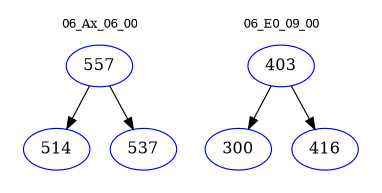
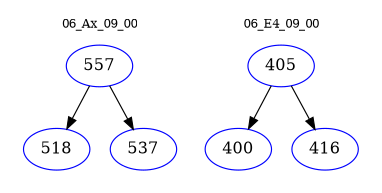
(100, 25) -> (100, 25)
(282, 25) -> (282, 25)
(281, 66) -> (281, 66)
(57, 149) -> (57, 149)
(238, 149) -> (238, 149)
